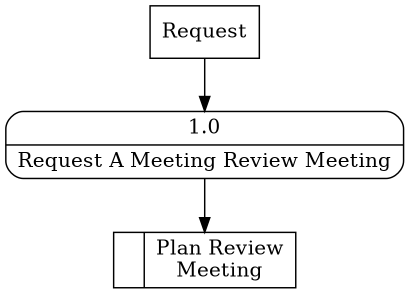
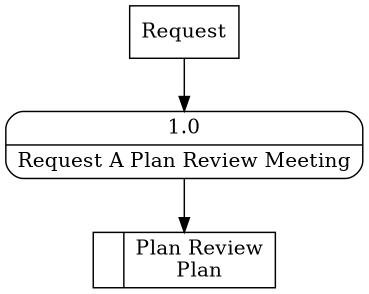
(205, 161) -> (184, 161)
(220, 270) -> (200, 270)
